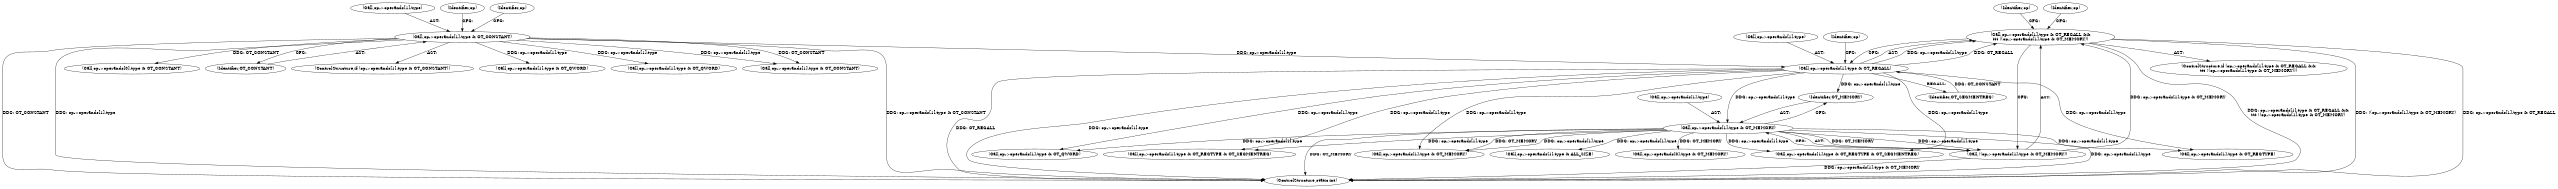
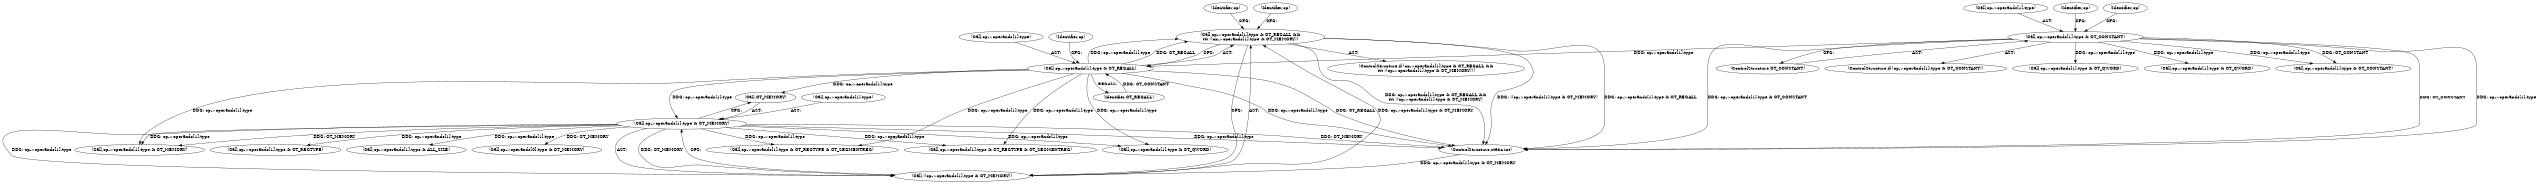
(132, 69) -> none
(246, 69) -> (1768, 69)
(2053, 92) -> none
(1836, 97) -> (766, 97)
(1961, 97) -> (1129, 97)
(1661, 172) -> (1247, 171)
